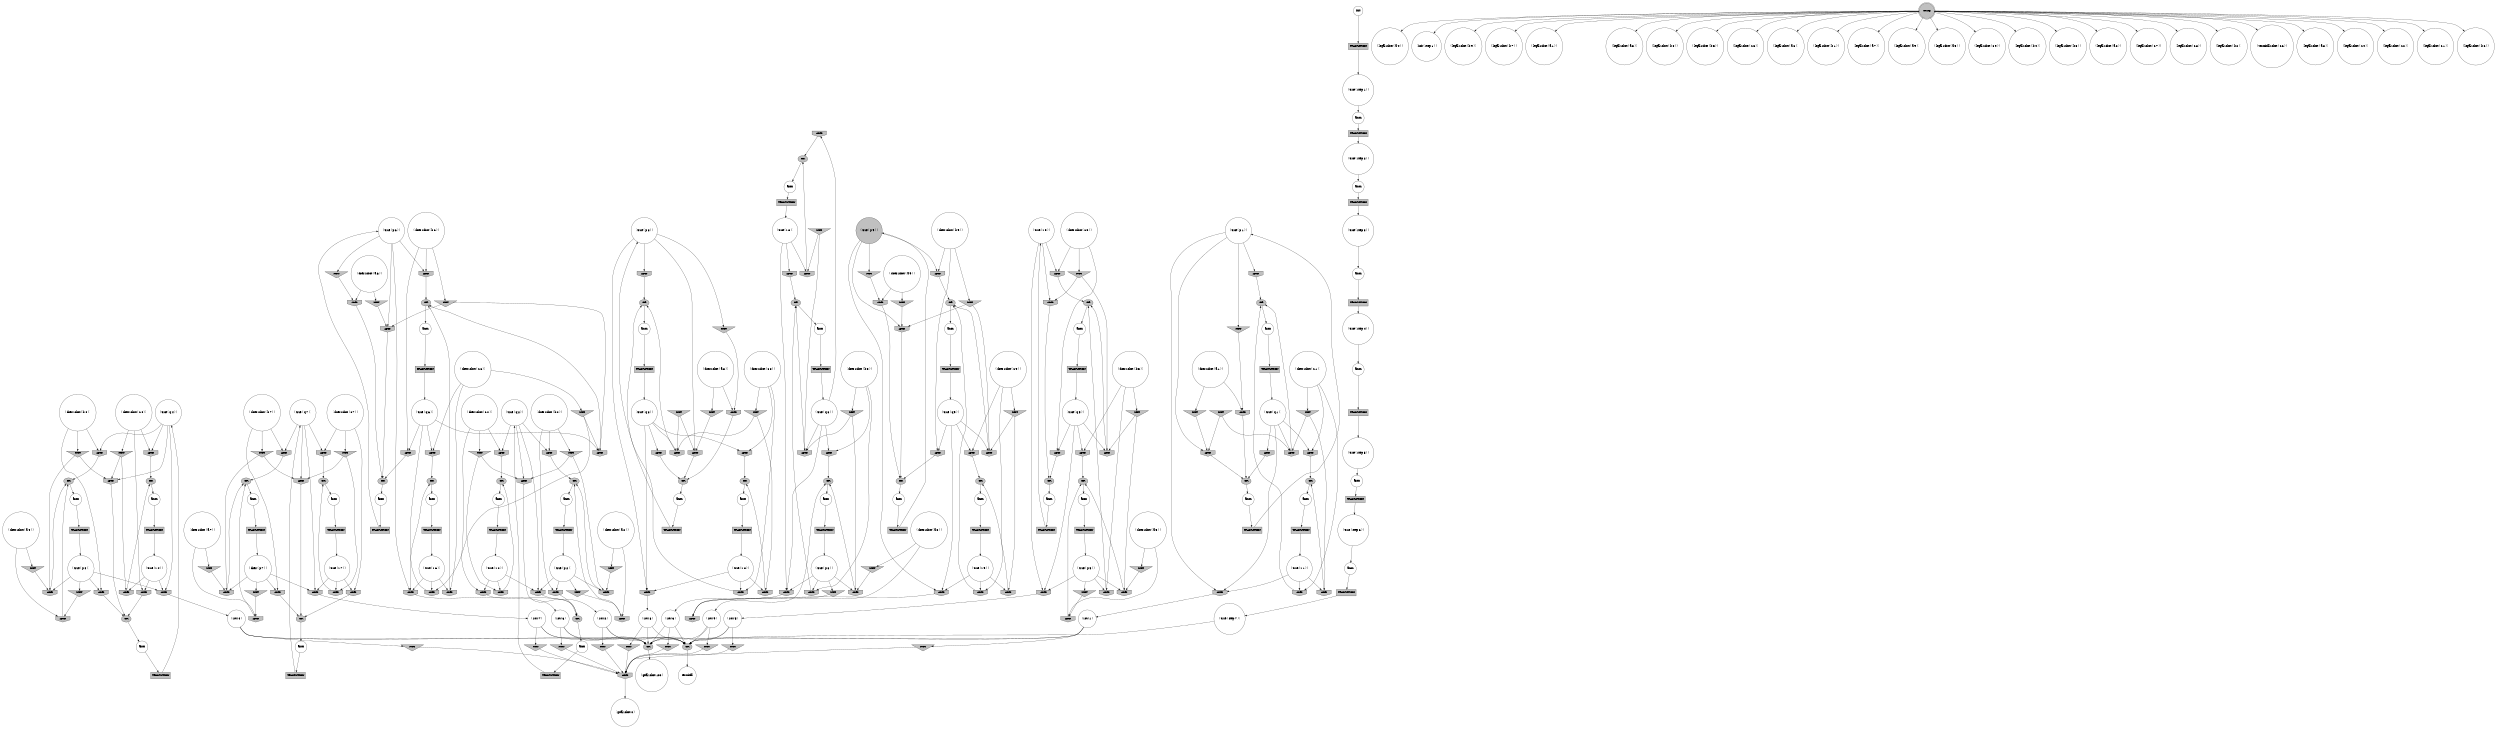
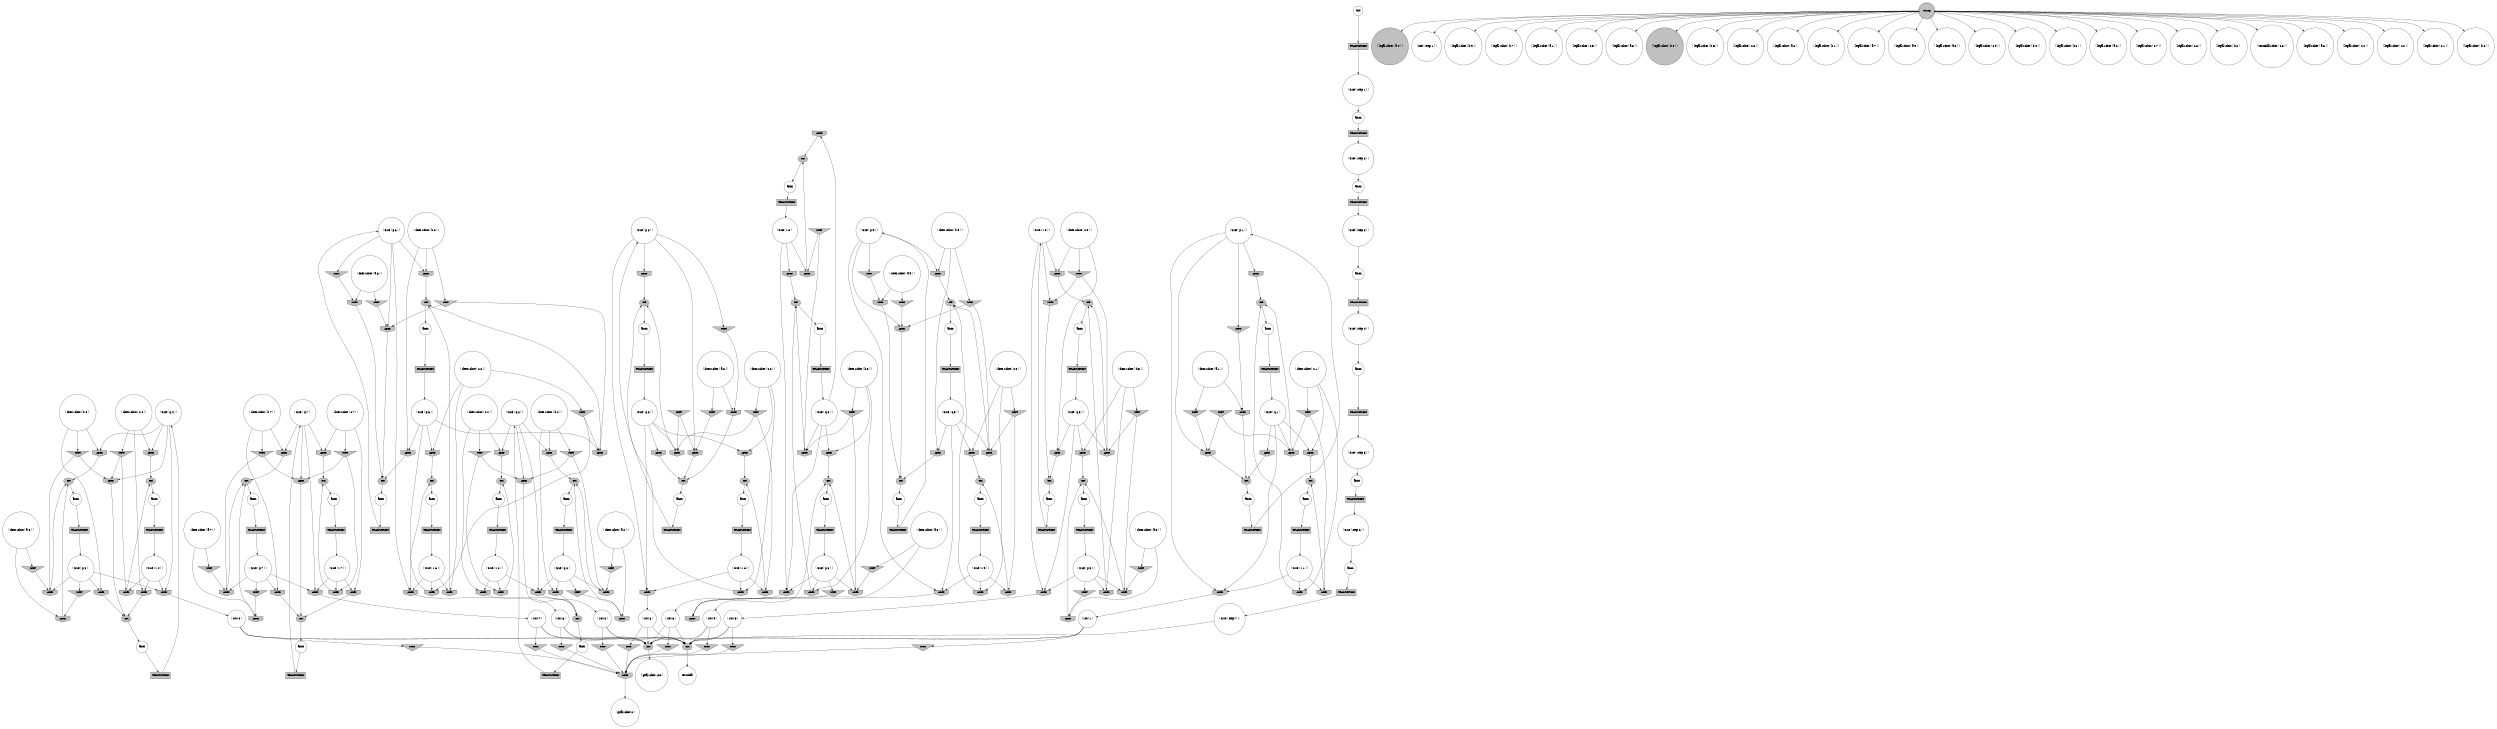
(1390, 46) -> (1390, 46)
none -> (1584, 46)
(1665, 46) -> (1665, 46)
(869, 231) -> (869, 231)
(258, 569) -> (258, 569)
